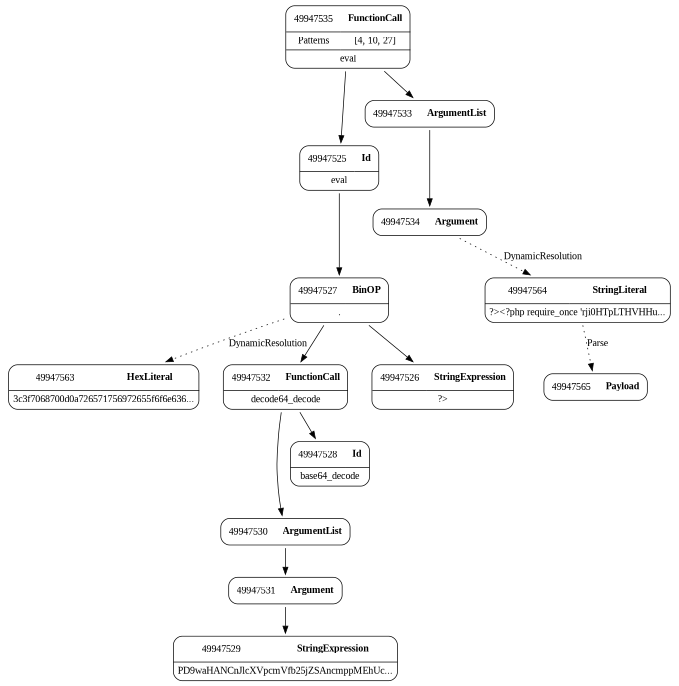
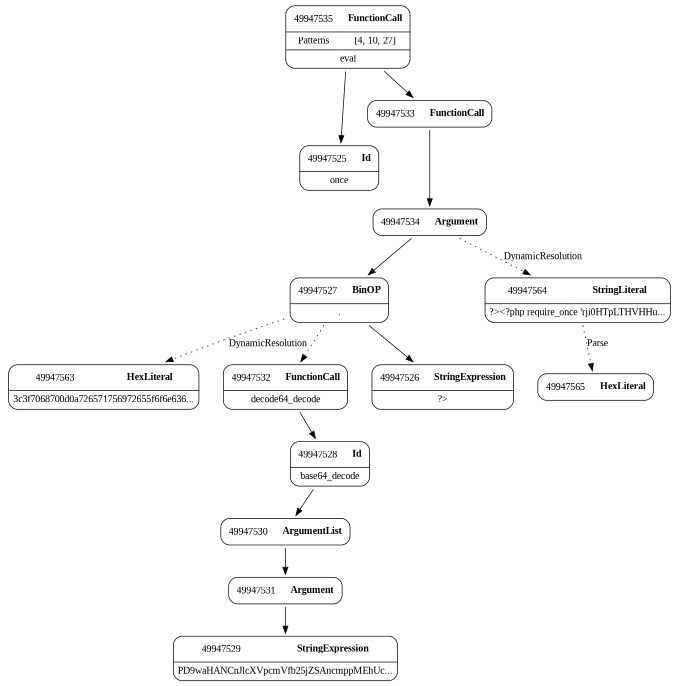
(457, 113) -> (457, 113)
(339, 180) -> (339, 180)
(339, 230) -> (393, 254)
(314, 340) -> (314, 340)
(623, 386) -> (623, 386)
(277, 460) -> (307, 499)
